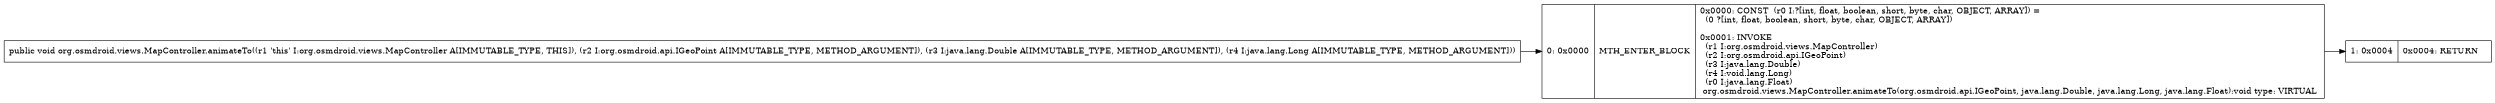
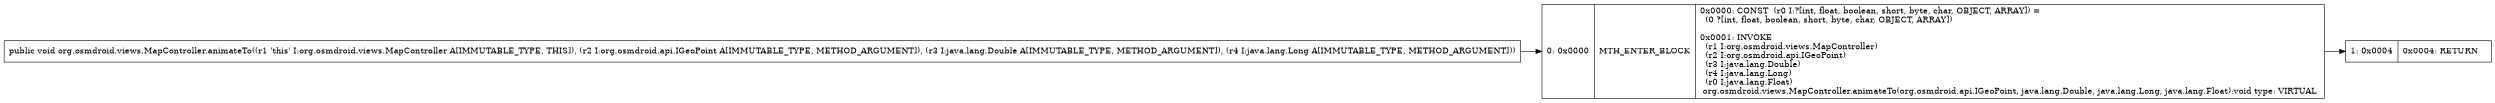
(1746, 73) -> (1746, 73)
